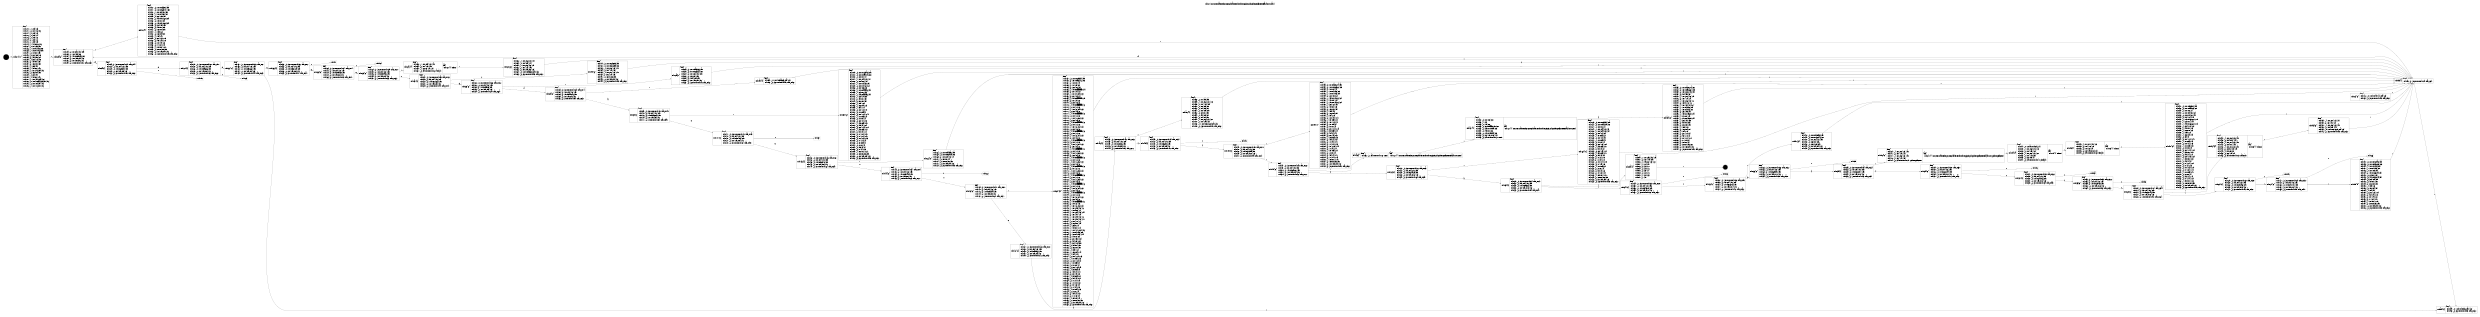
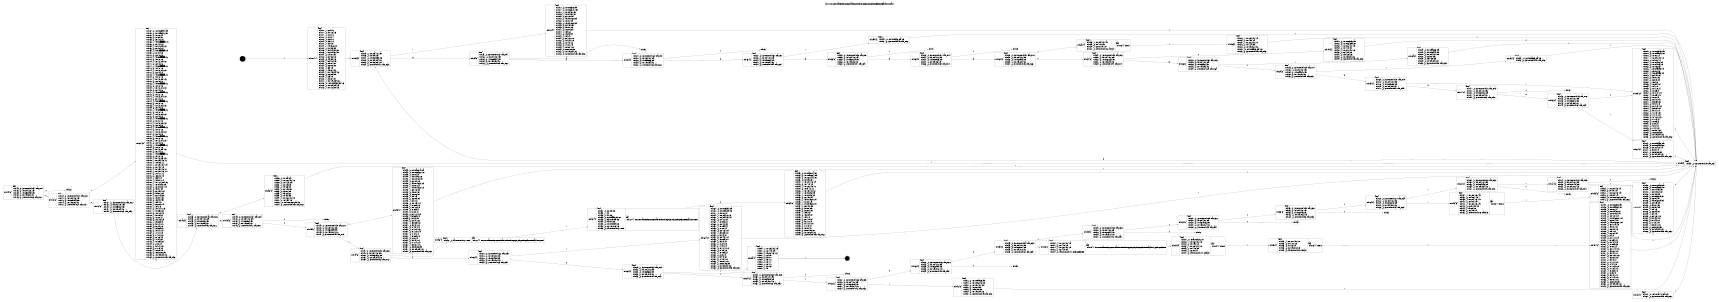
(859, 168) -> (1610, 97)
(2435, 194) -> (1356, 34)
